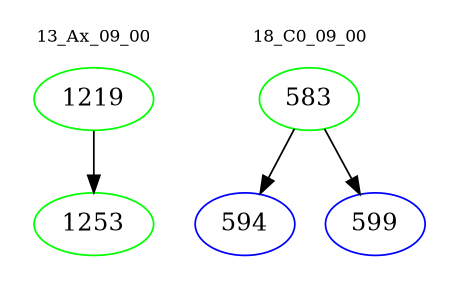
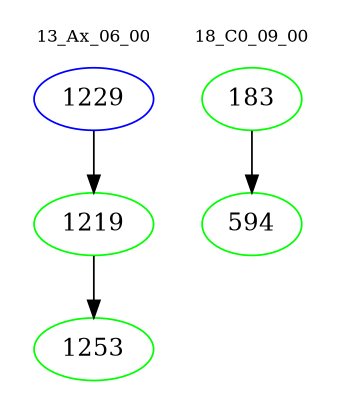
(94, 37) -> (94, 37)
none -> (94, 99)
(309, 99) -> (252, 99)
(245, 224) -> (252, 224)
(375, 224) -> none
